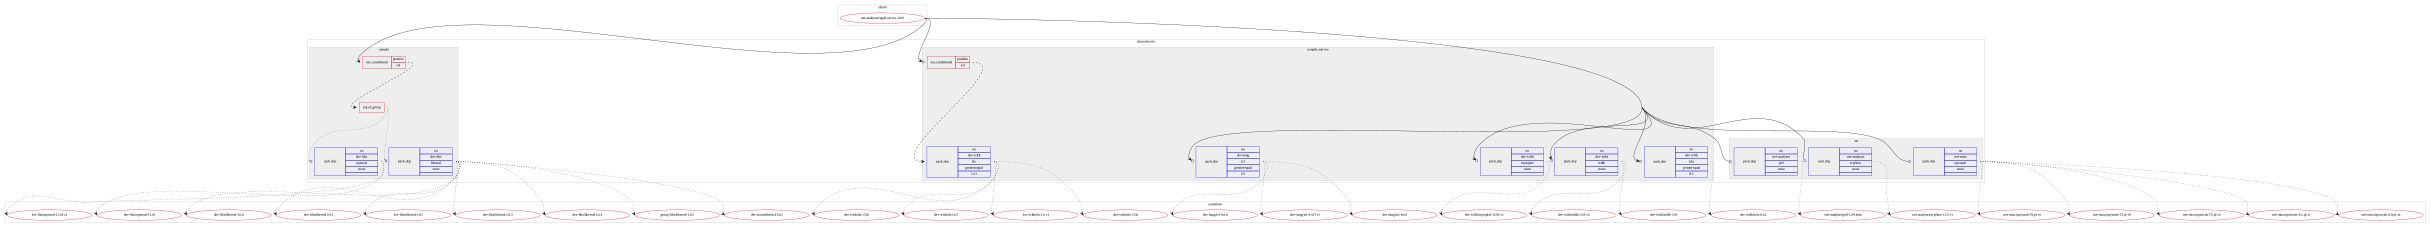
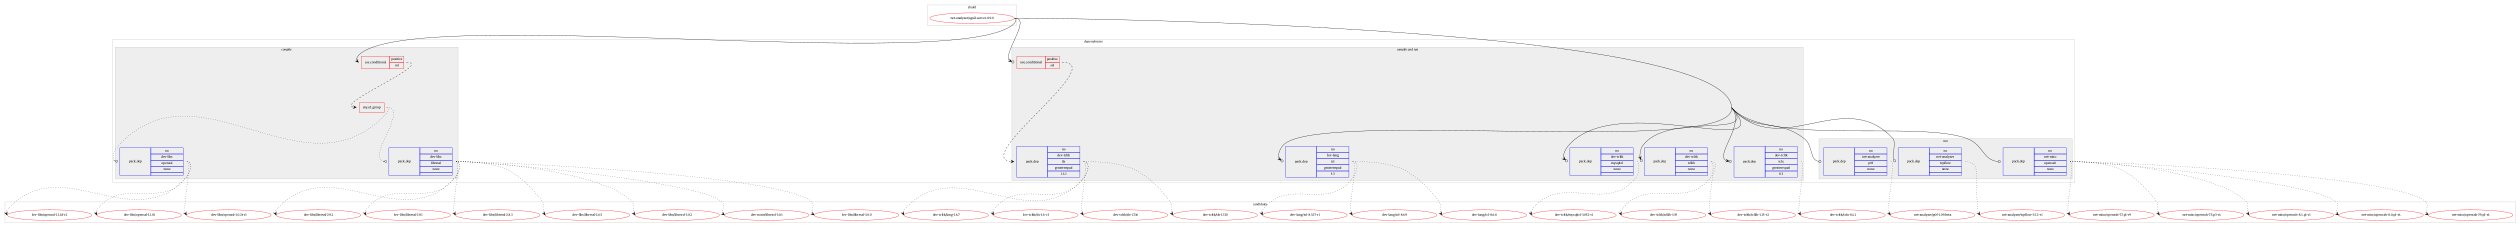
none -> (229, 215)
(677, 215) -> (677, 215)
(946, 215) -> (946, 215)
(2202, 215) -> (2202, 215)
